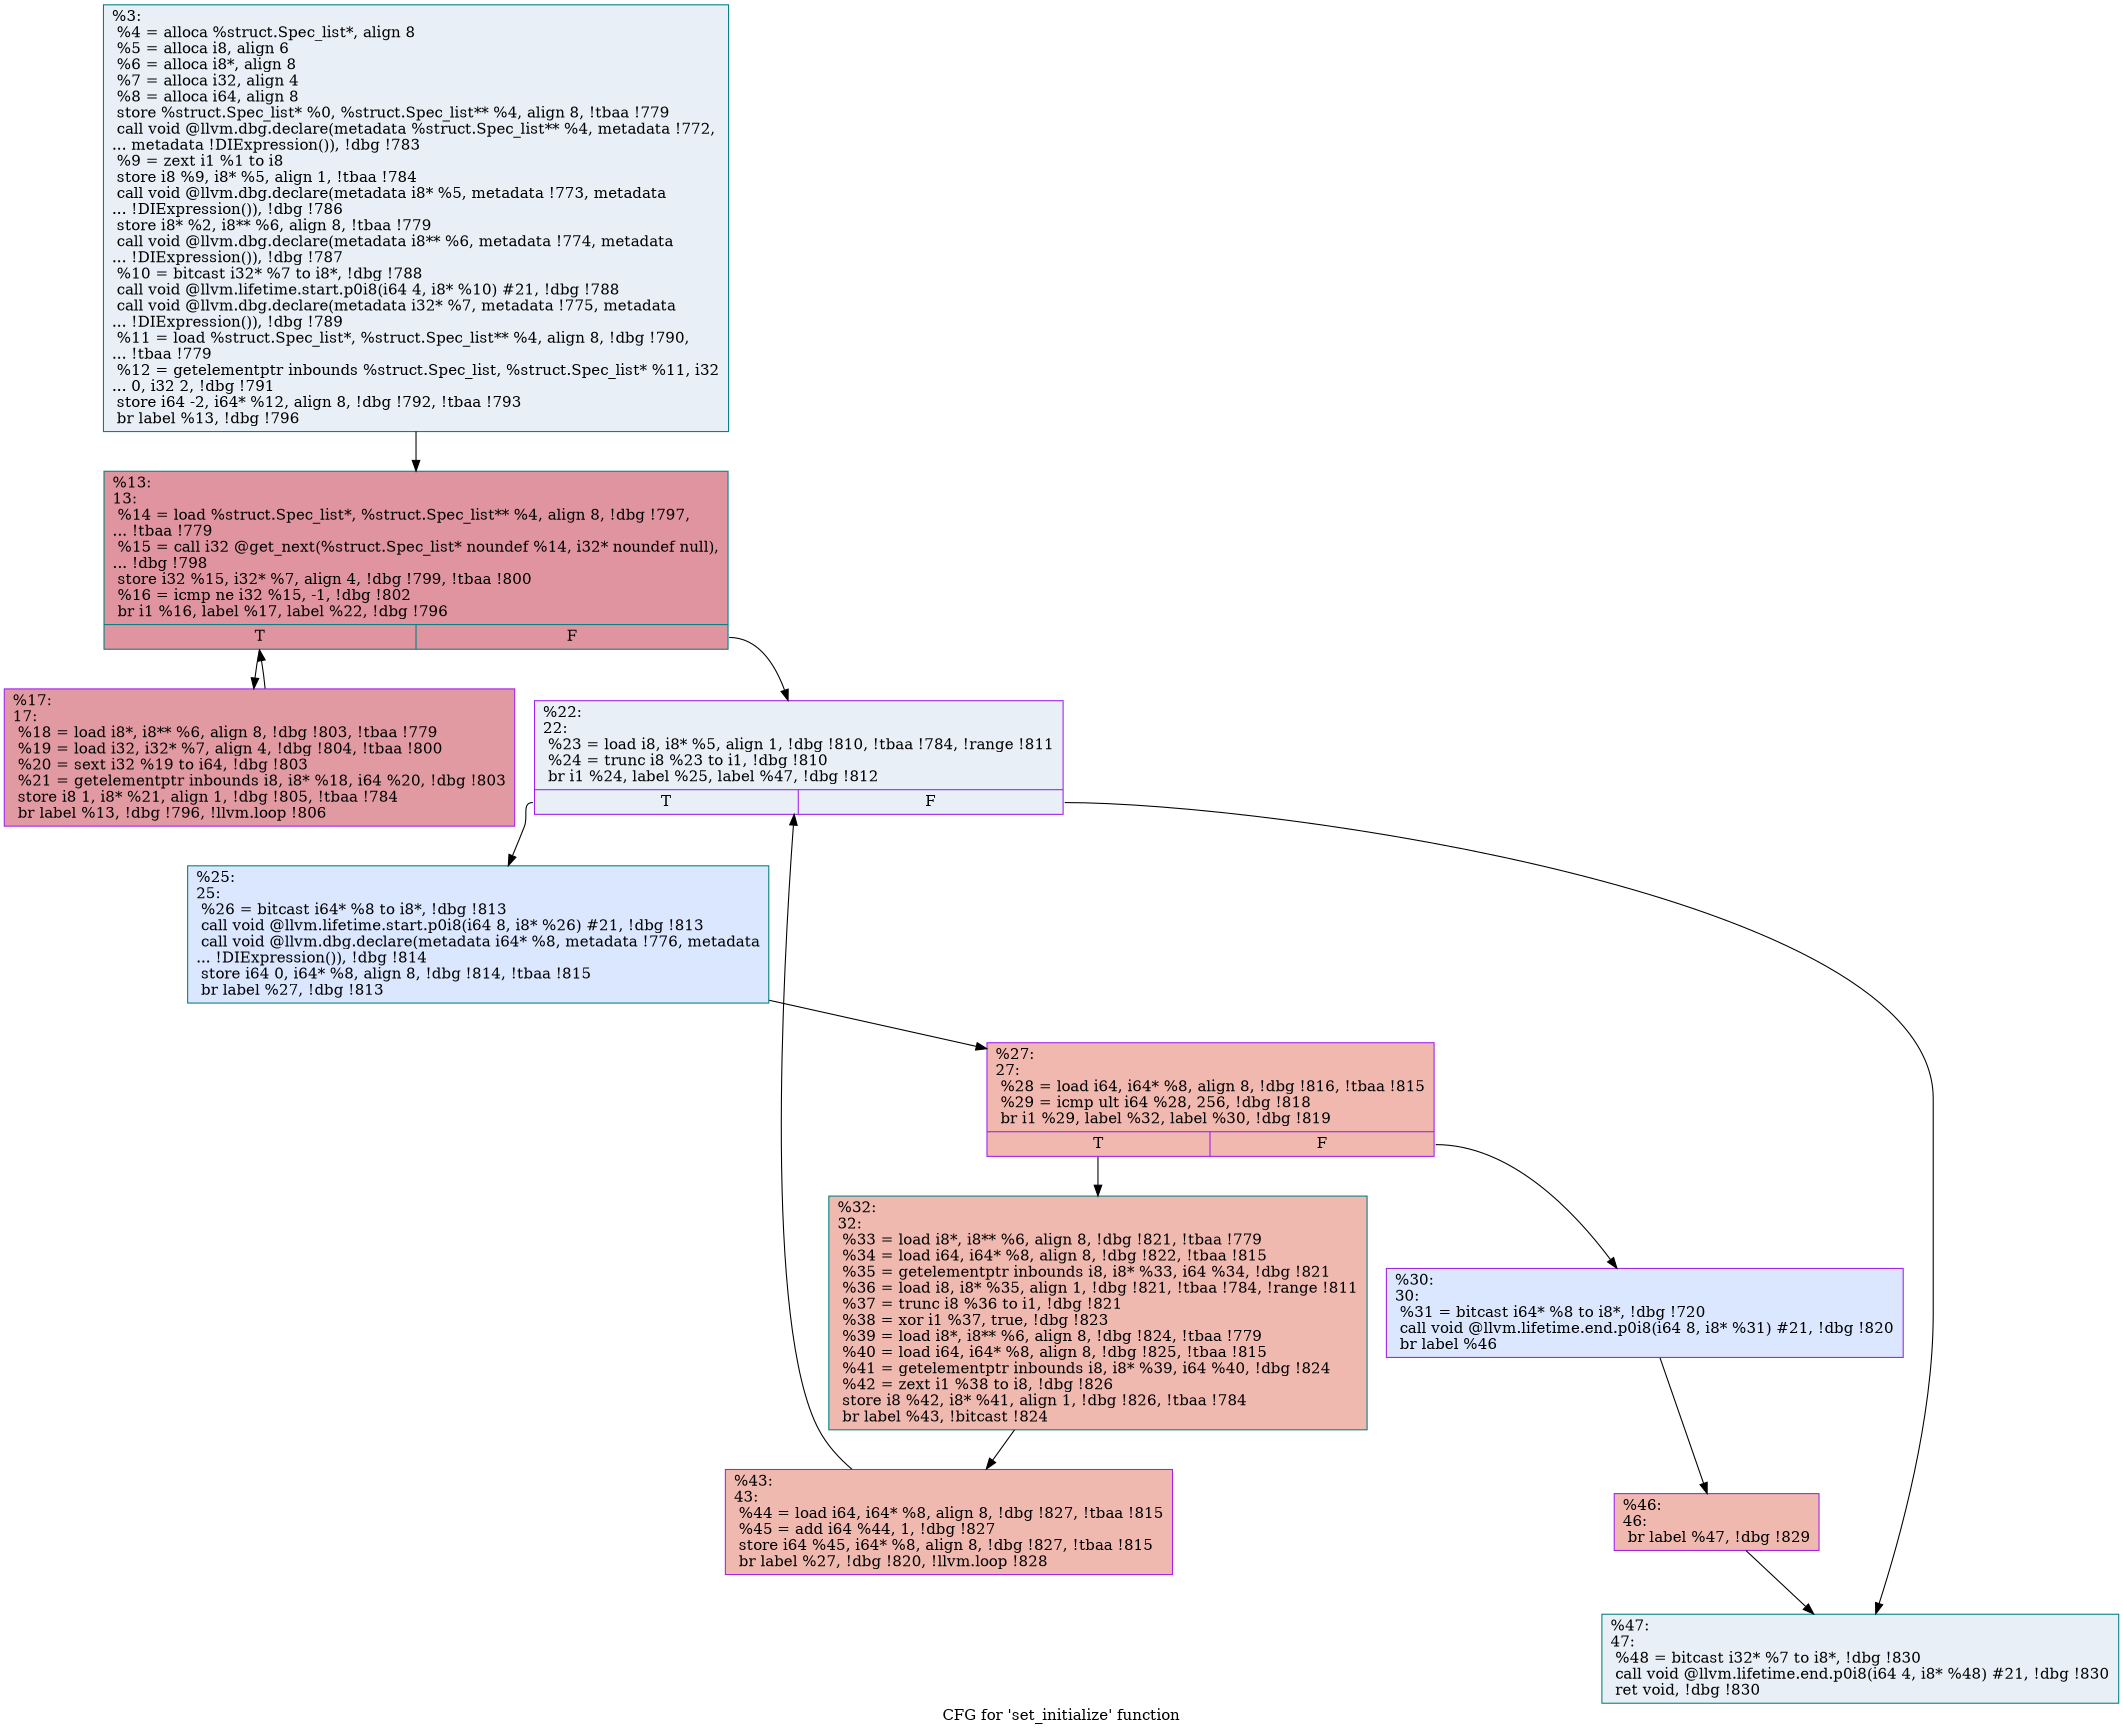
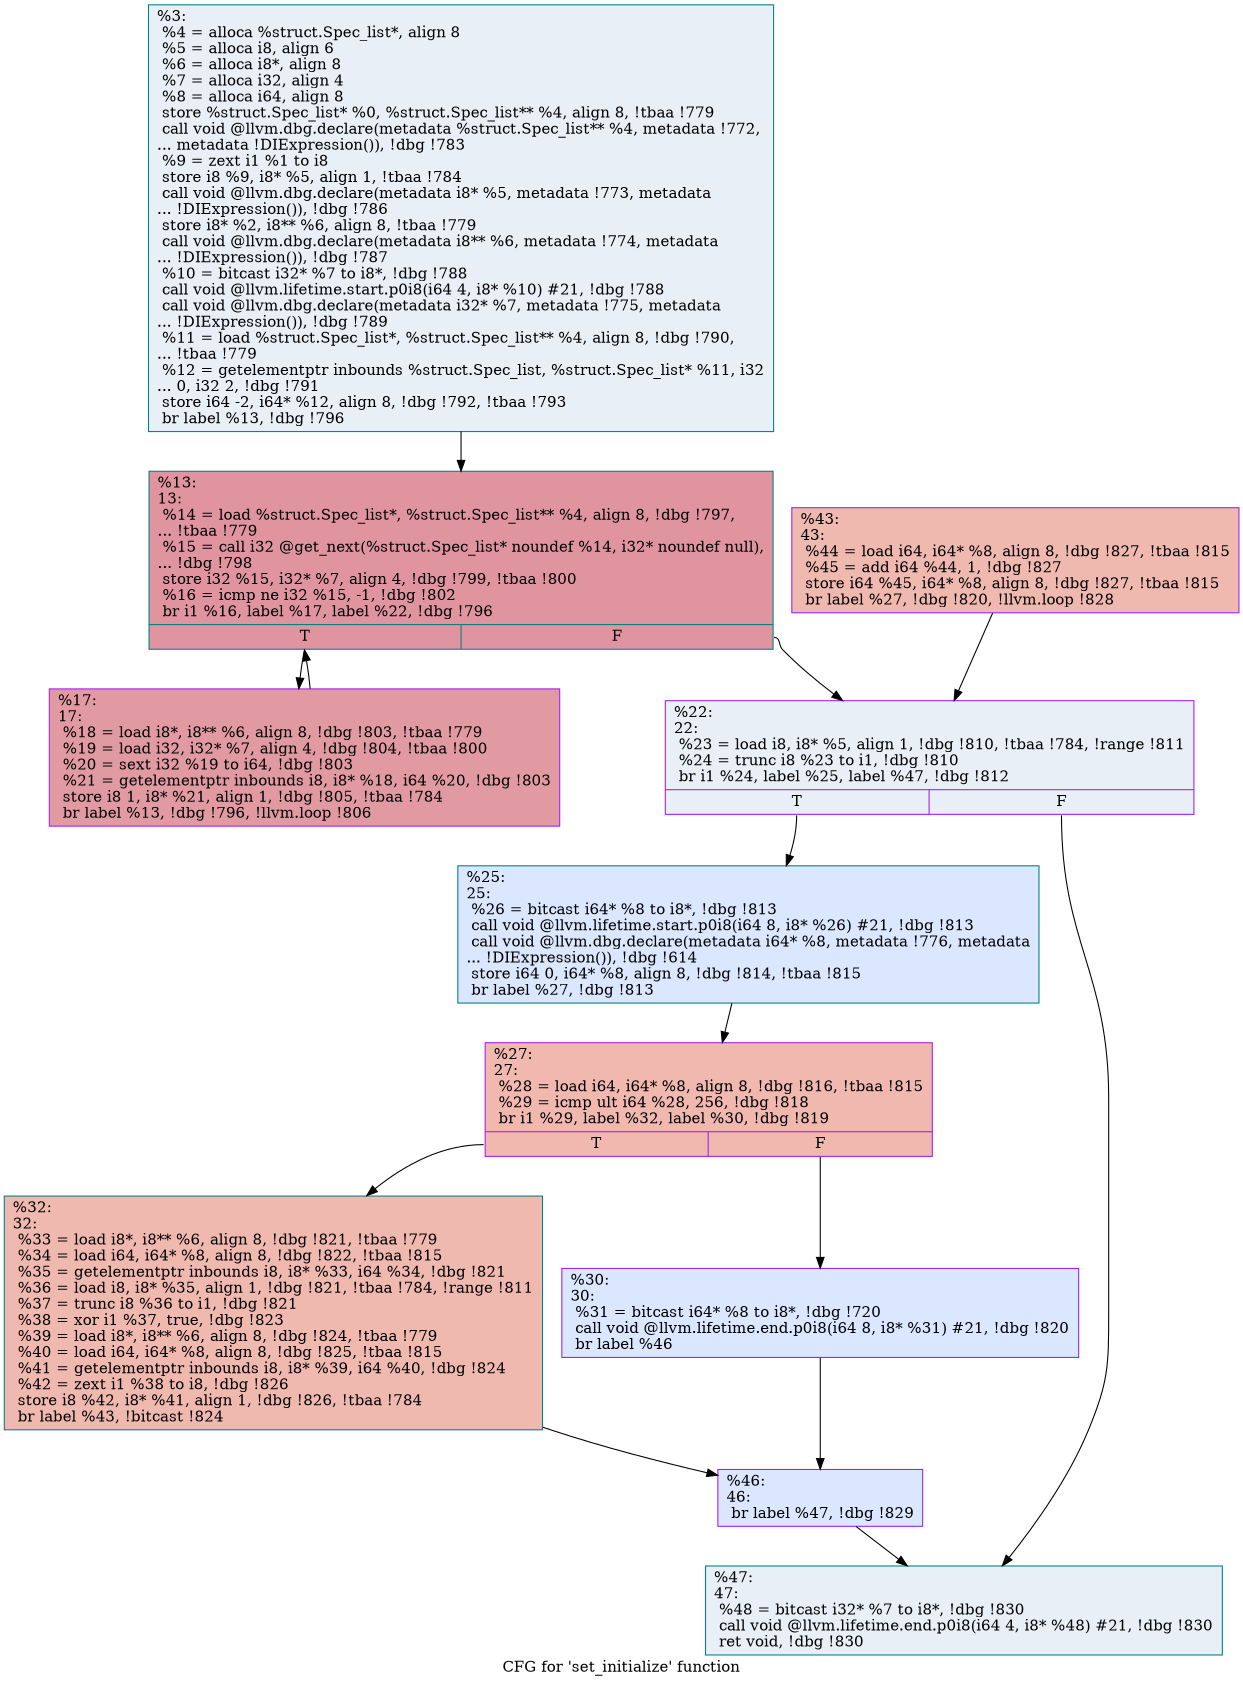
(312, 958) -> (582, 958)
(1004, 1445) -> (624, 1452)
(1717, 1522) -> (820, 1498)
